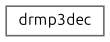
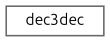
(55, 21) -> (55, 21)
